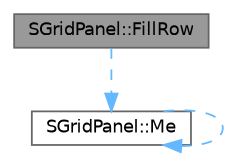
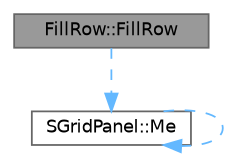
(111, 31) -> (111, 31)
